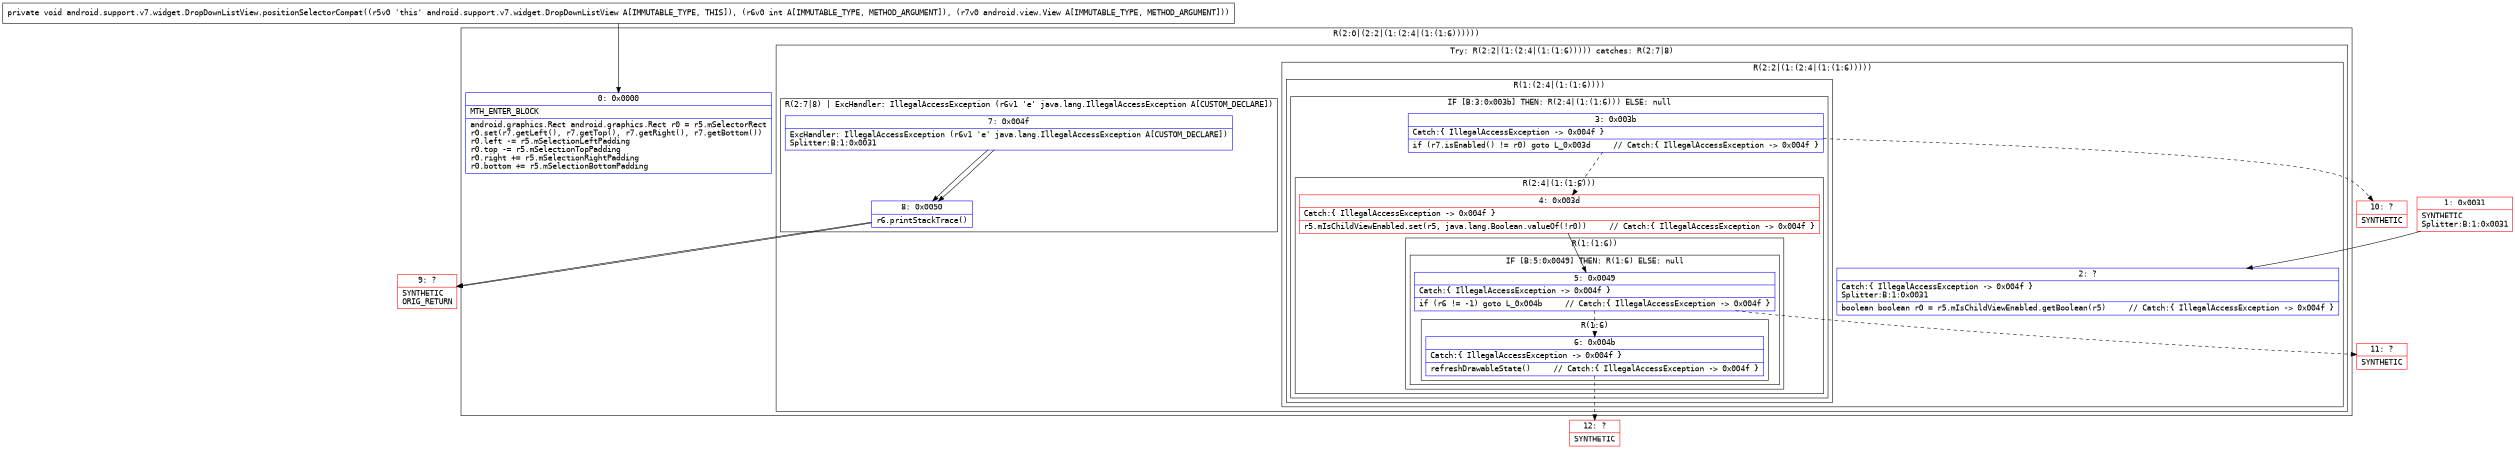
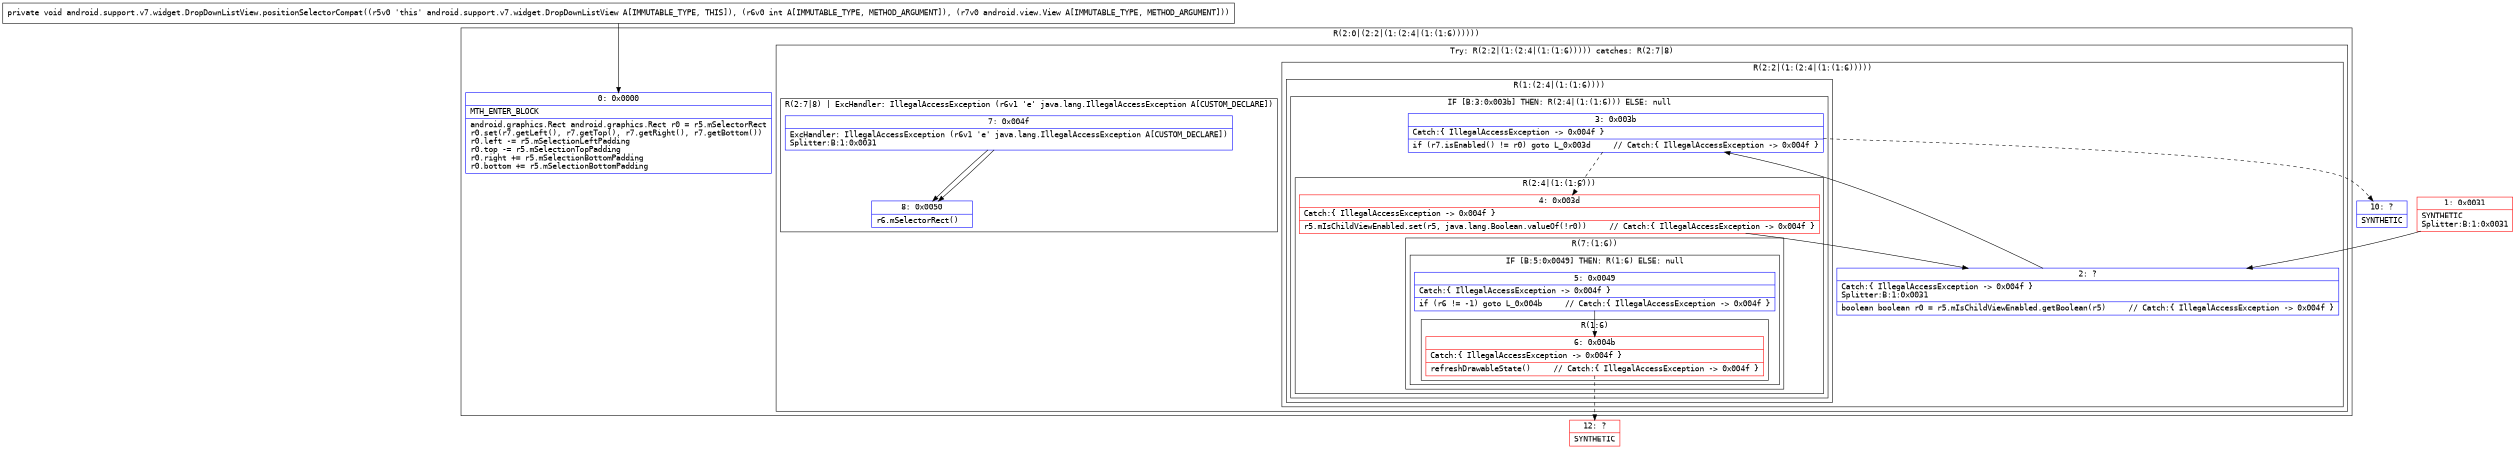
(555, 158) -> (557, 158)
none -> (1890, 201)
(2382, 214) -> (2382, 214)
(922, 221) -> (917, 221)
(1595, 244) -> (1595, 244)
(1576, 250) -> (1854, 249)
(427, 292) -> none
(1595, 323) -> (1595, 323)
(1595, 356) -> (1595, 356)
(2382, 356) -> none
